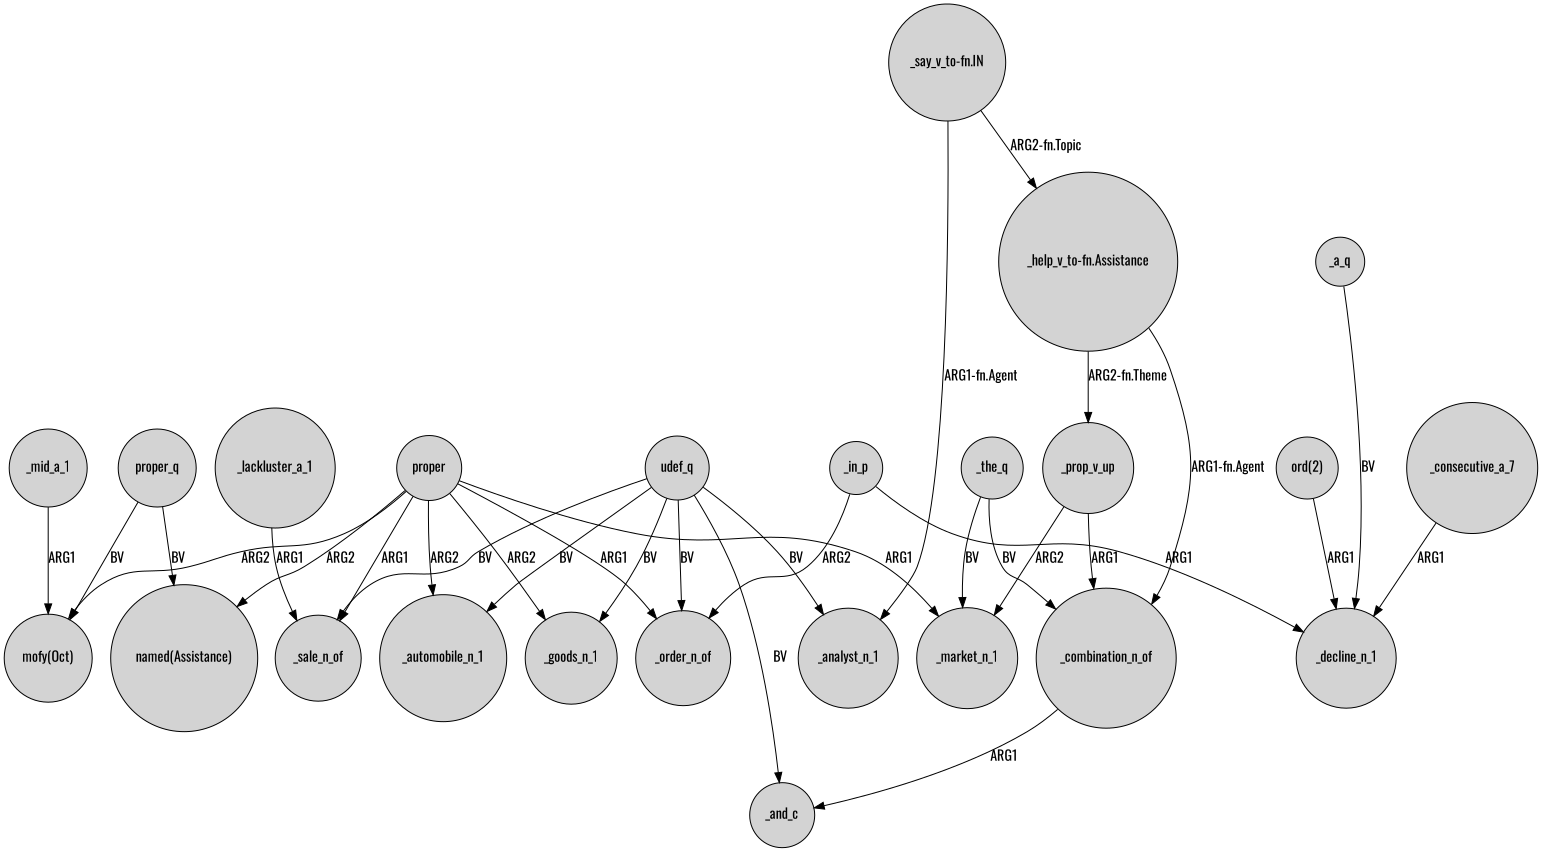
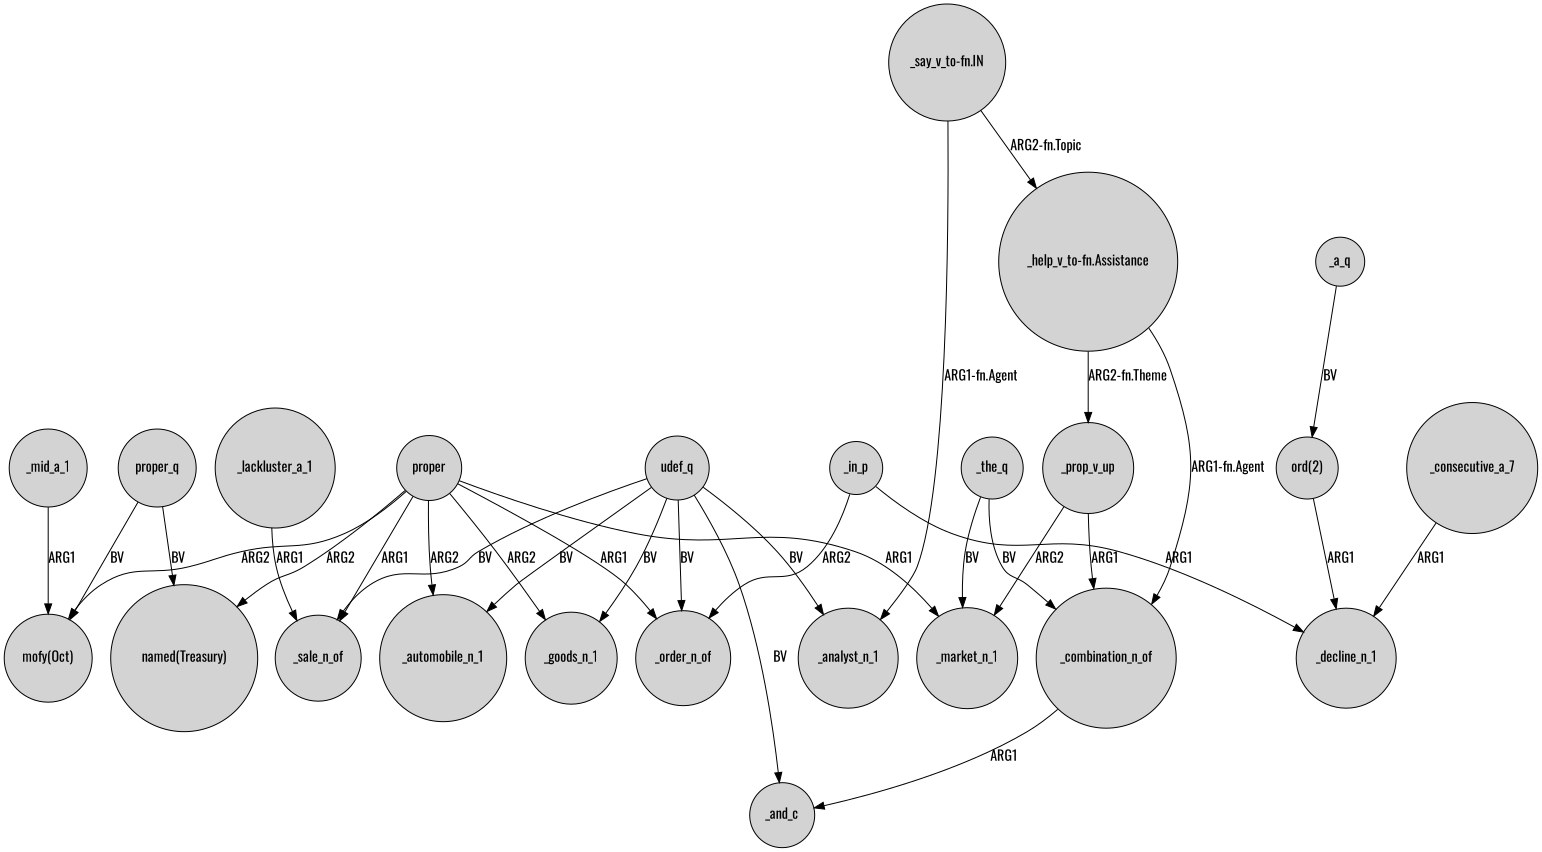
(1359, 442) -> (1325, 357)
(184, 658) -> (184, 658)
